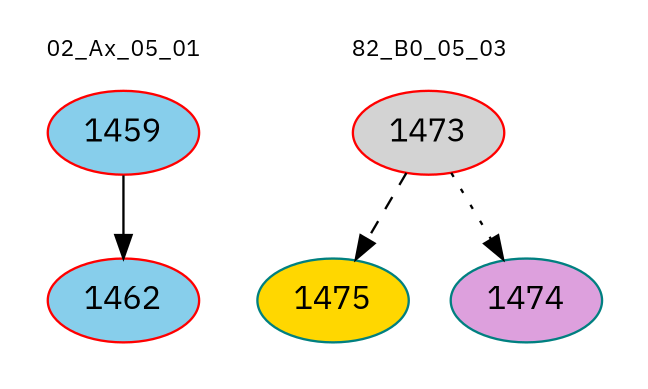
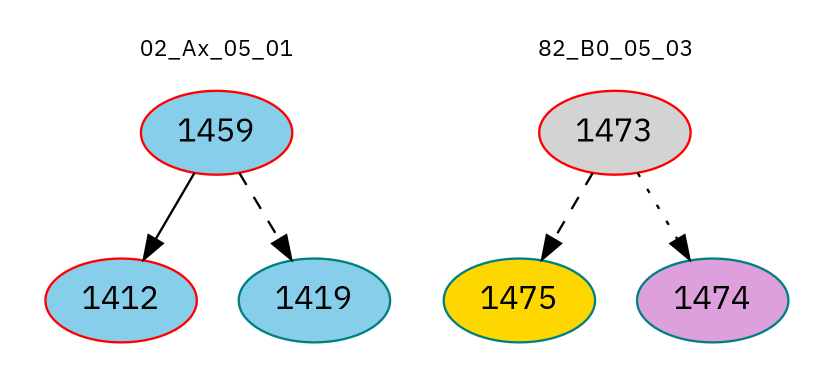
(123, 300) -> (121, 300)
none -> (314, 300)
